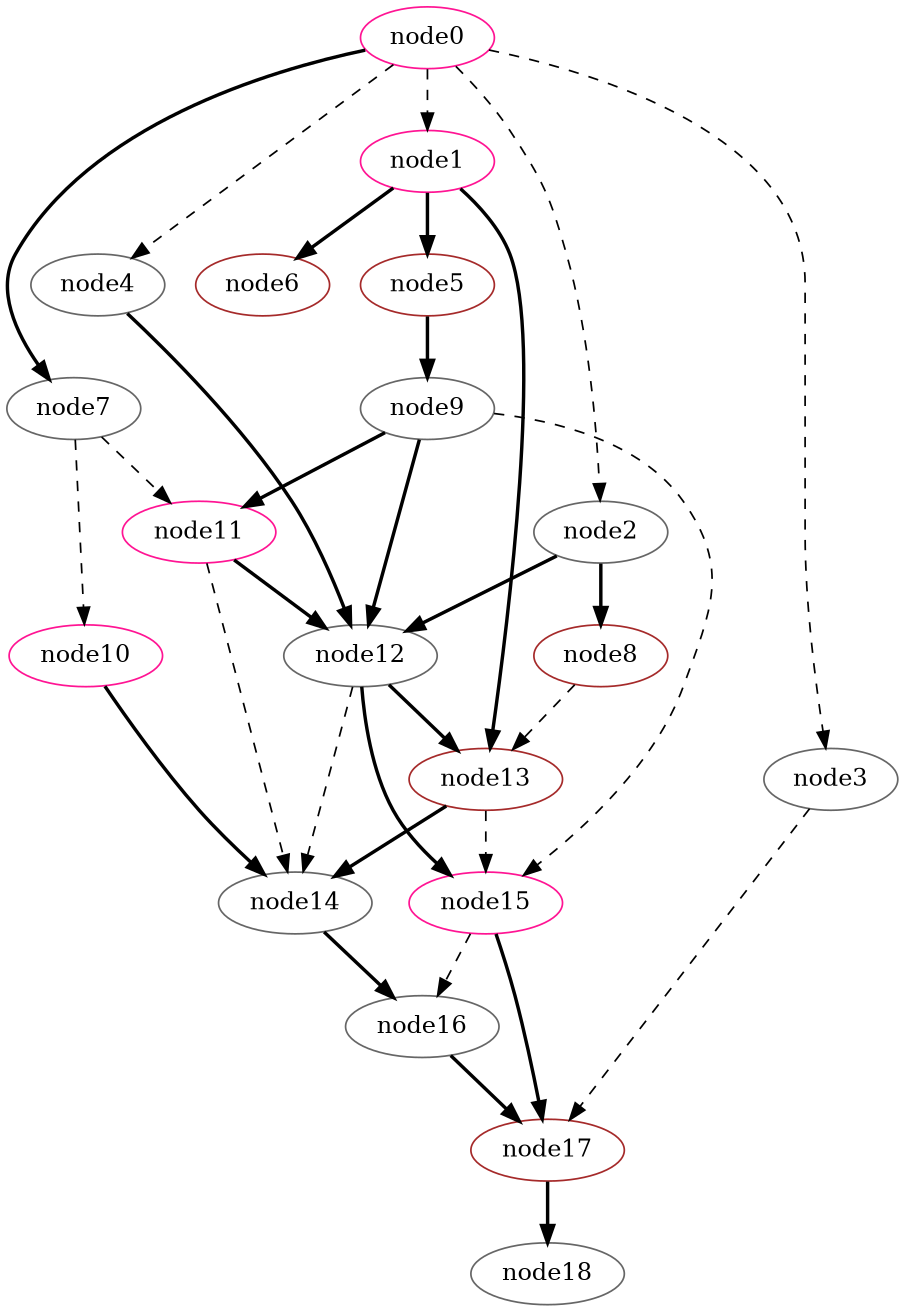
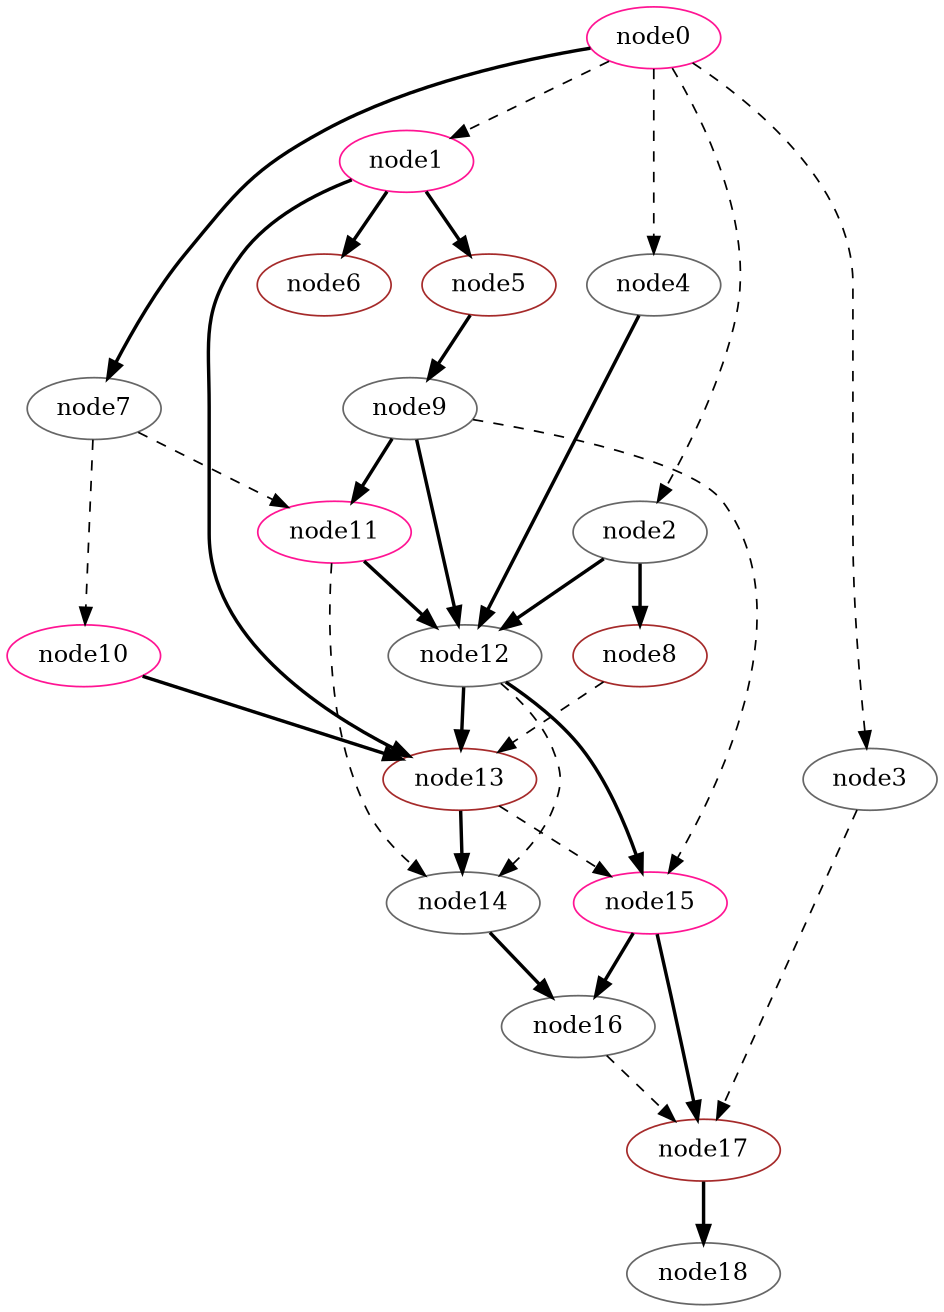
(173, 779) -> (264, 715)
(458, 957) -> (619, 957)
(479, 1082) -> (635, 1082)
